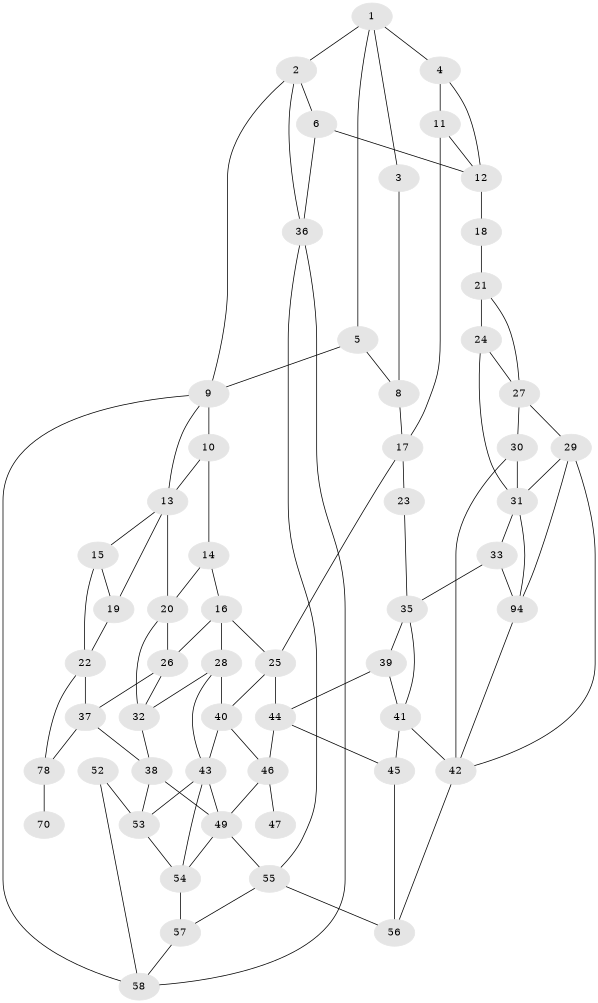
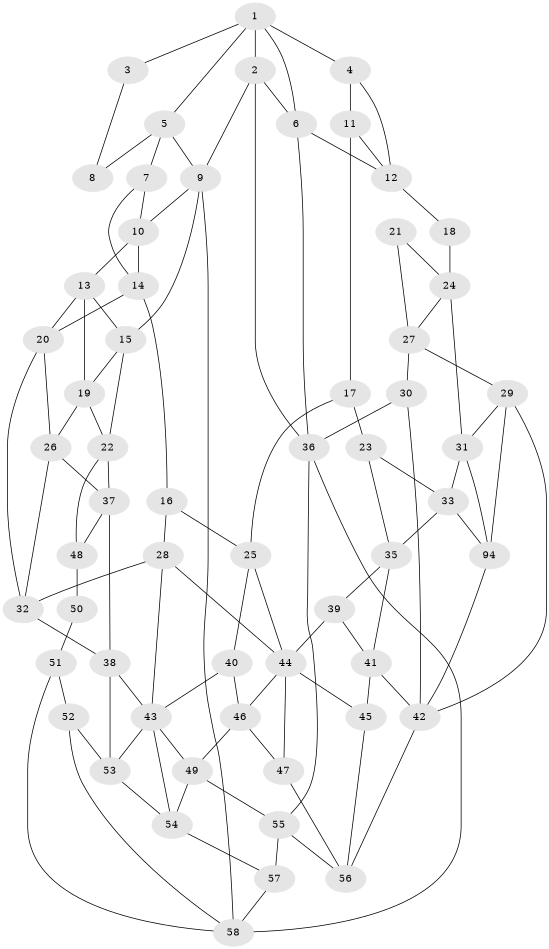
none -> (286, 67)
none -> (147, 178)
(481, 259) -> (450, 259)
(401, 421) -> none
(178, 445) -> (181, 266)
none -> (407, 475)
(517, 475) -> (363, 418)
(195, 636) -> (68, 421)
none -> (56, 663)
(222, 690) -> (225, 609)
none -> (285, 717)
(44, 771) -> (77, 555)
(187, 798) -> (131, 690)
(44, 825) -> (77, 609)
none -> (315, 825)
